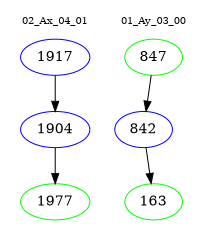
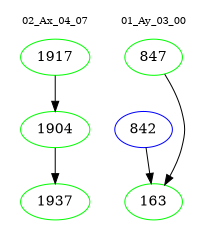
(55, 22) -> (55, 22)
(55, 57) -> (55, 57)
(149, 88) -> (184, 124)
(55, 130) -> (55, 130)
(55, 202) -> (55, 202)
